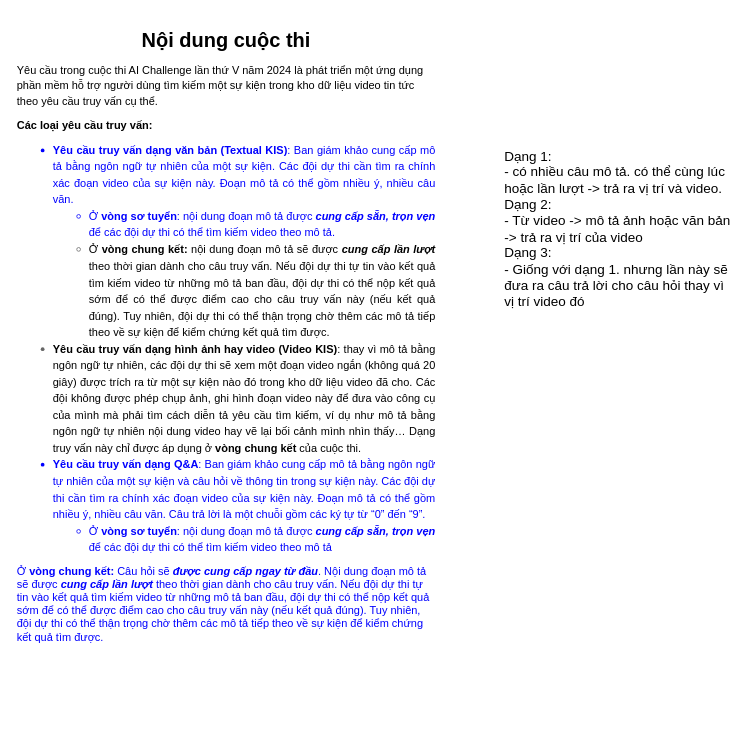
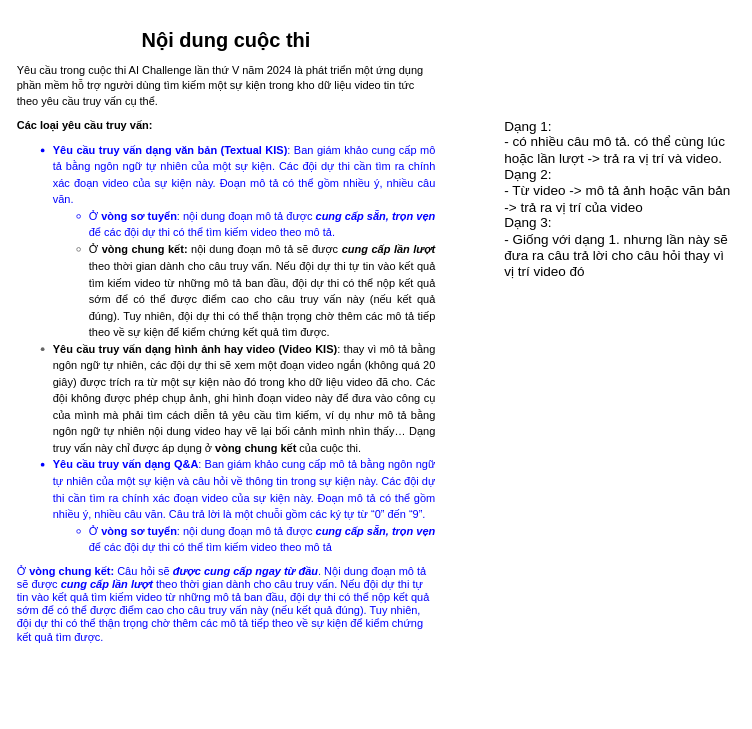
(619, 229) -> (619, 199)
